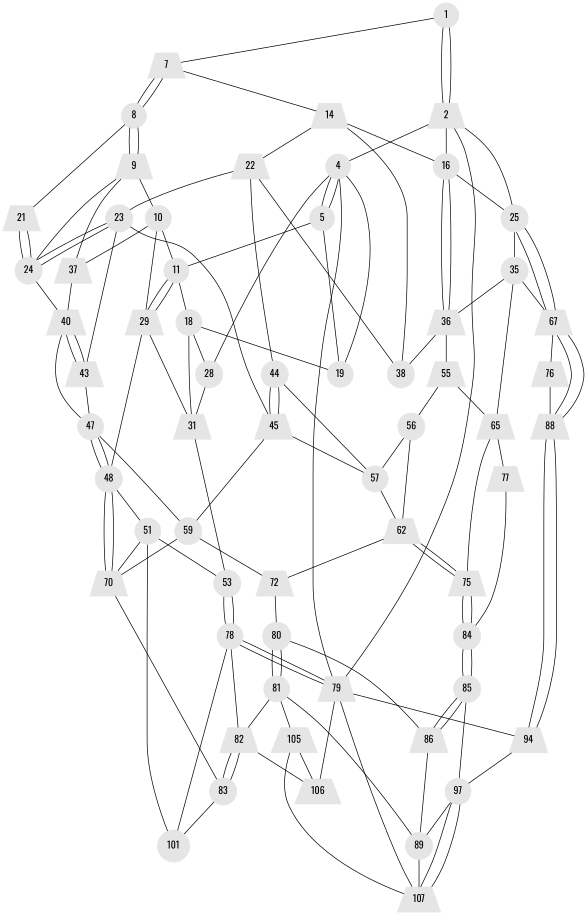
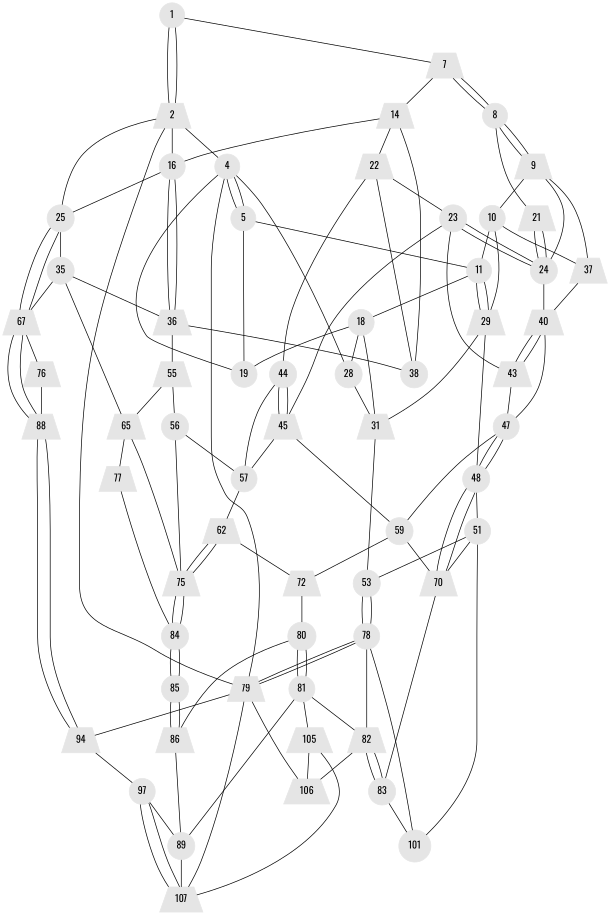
(406, 479) -> (178, 506)
(463, 740) -> none
